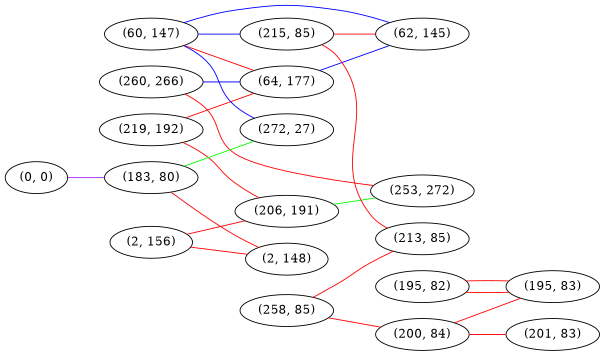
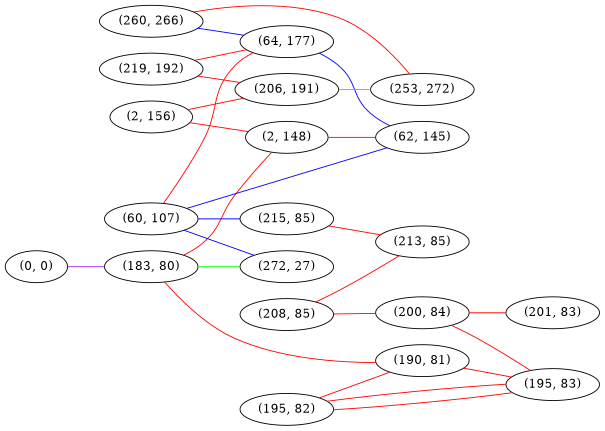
(151, 34) -> (151, 219)
(355, 34) -> (352, 137)
(287, 311) -> (287, 315)
none -> (422, 361)
